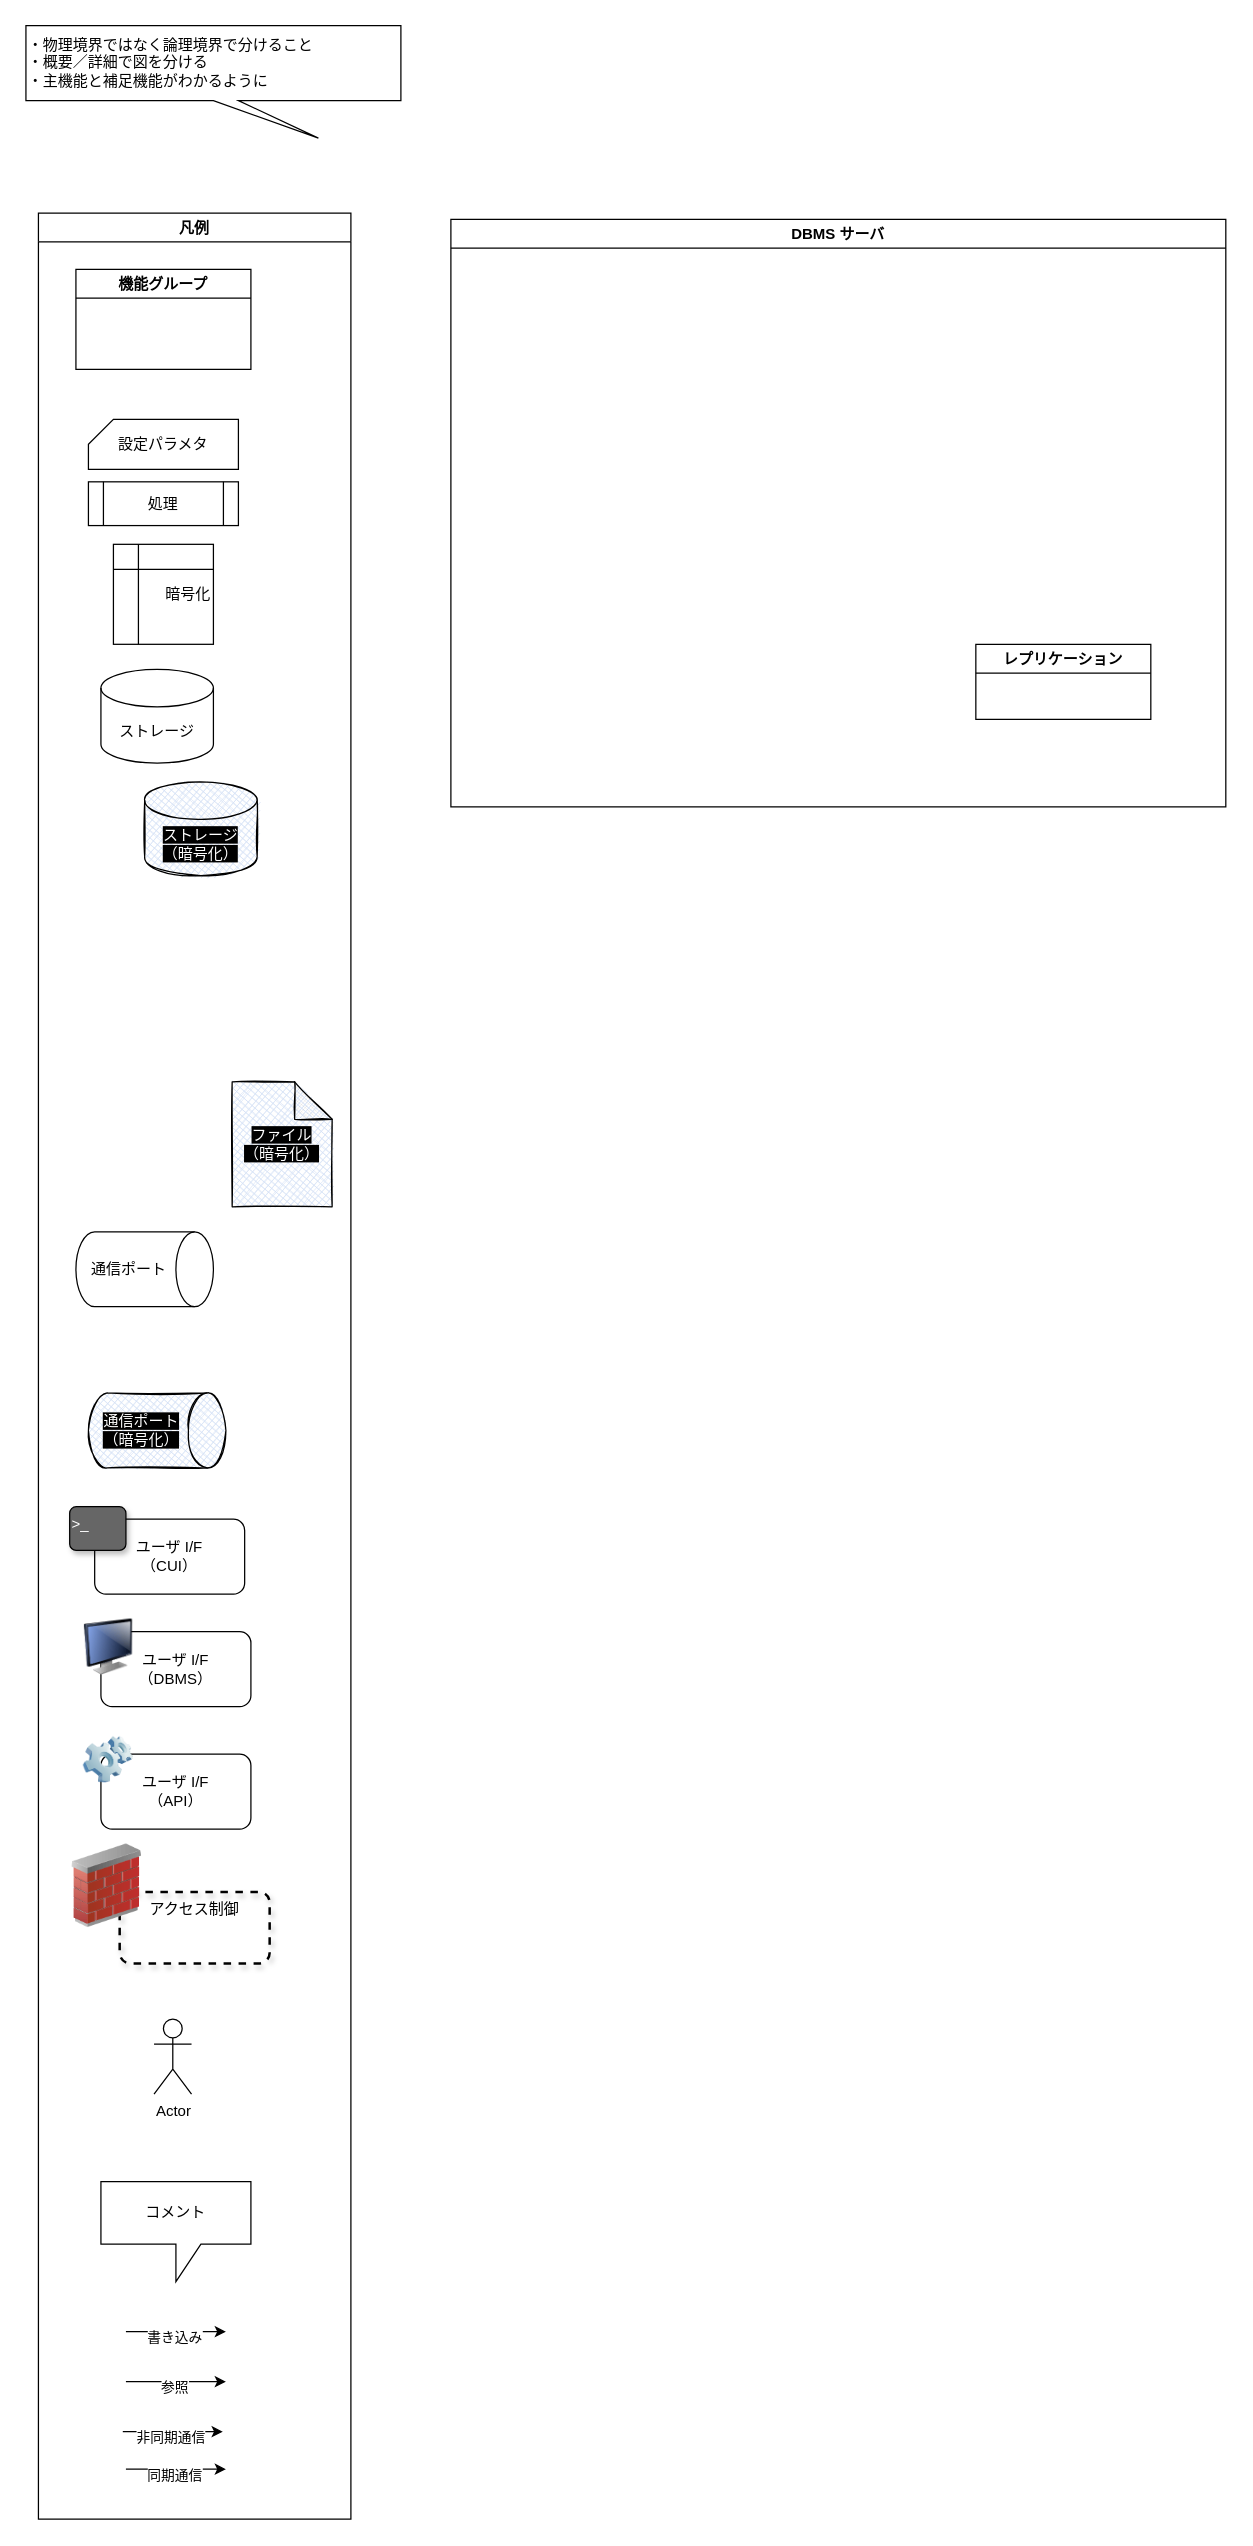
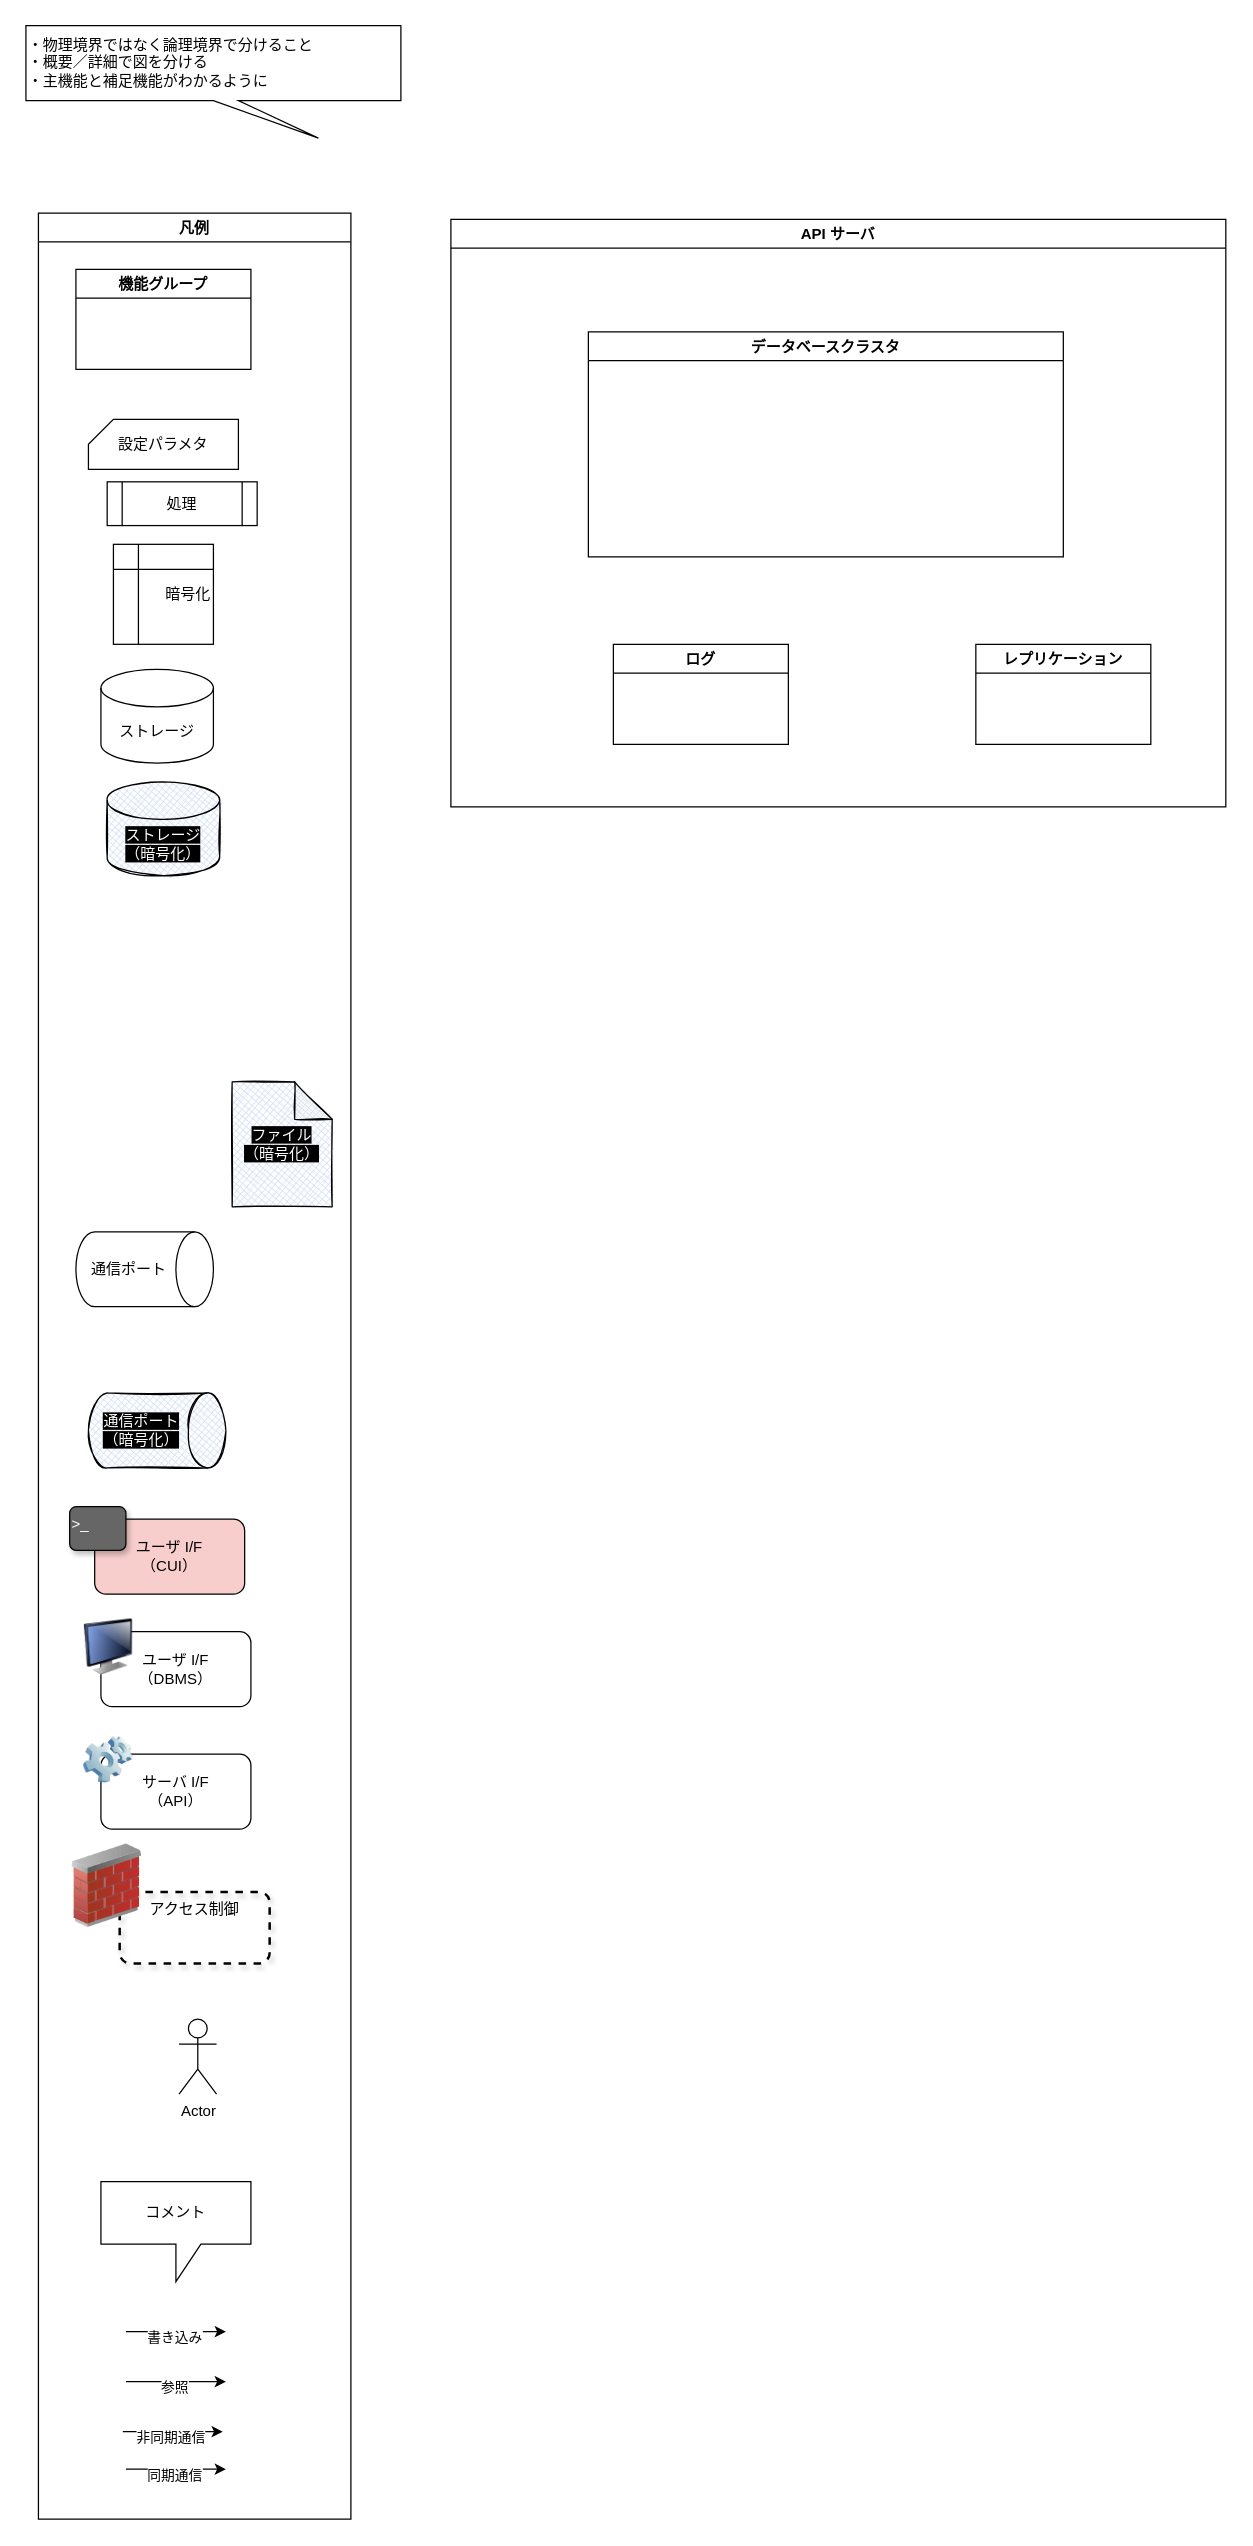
(838, 234) -> (838, 234)
none -> (826, 444)
(163, 504) -> (182, 504)
(1063, 682) -> (1063, 694)
none -> (701, 694)
(201, 829) -> (163, 829)
(169, 1557) -> (169, 1557)
(176, 1792) -> (176, 1792)
(173, 2057) -> (198, 2057)
